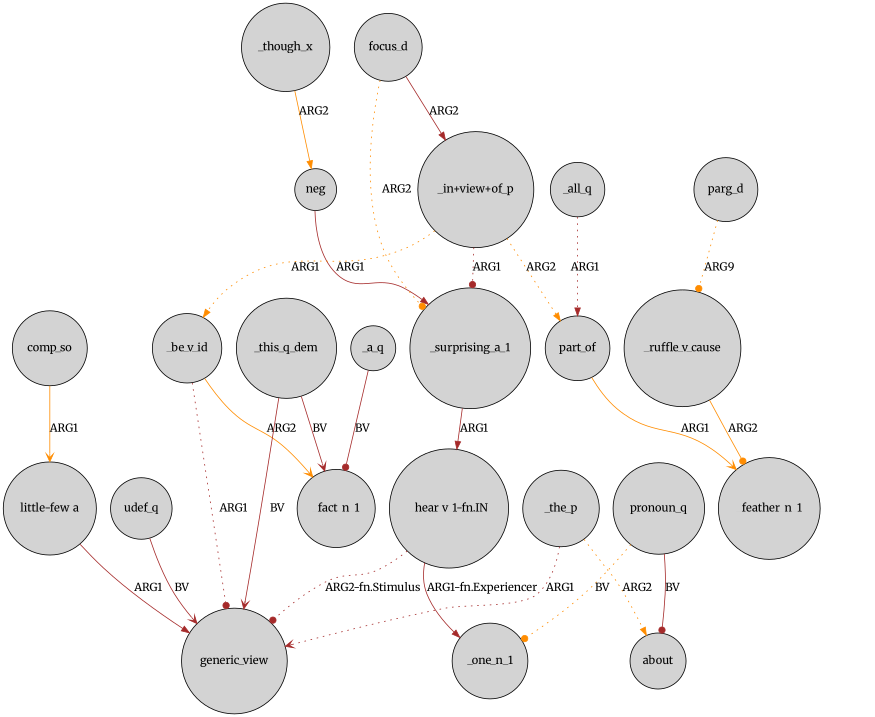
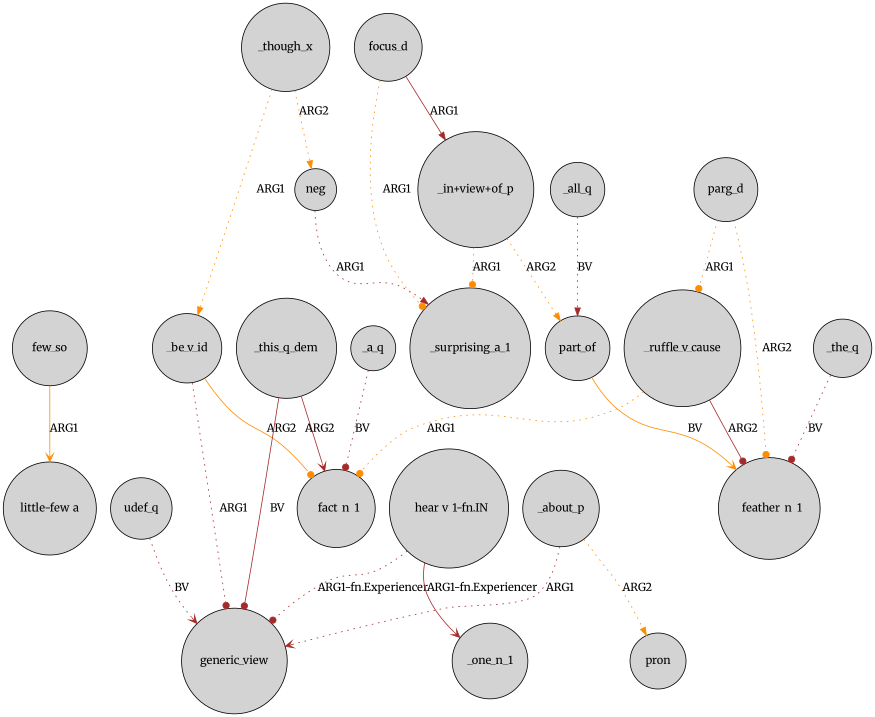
(444, 112) -> (444, 112)
(302, 126) -> (302, 126)
(397, 190) -> (397, 190)
(316, 261) -> (236, 198)
(473, 264) -> (473, 264)
(585, 268) -> (585, 268)
(720, 268) -> (720, 268)
(346, 281) -> (346, 281)
none -> (755, 335)
(50, 348) -> (50, 348)
none -> (843, 348)
none -> (497, 416)
(357, 417) -> (357, 417)
(460, 425) -> none
(254, 427) -> (254, 427)
(320, 429) -> (320, 429)
(695, 429) -> (695, 429)
(725, 429) -> (725, 429)
(262, 500) -> (262, 500)
(561, 508) -> (561, 508)
(659, 508) -> none
(167, 580) -> (167, 580)
(373, 588) -> (373, 588)
(129, 590) -> none
(430, 601) -> (430, 601)
(658, 661) -> (658, 661)
